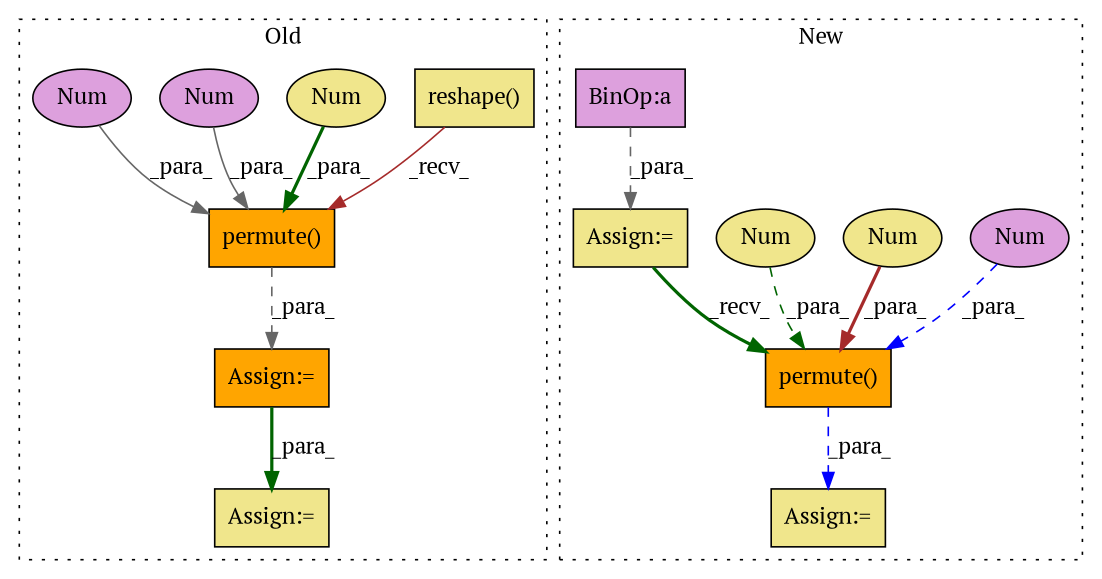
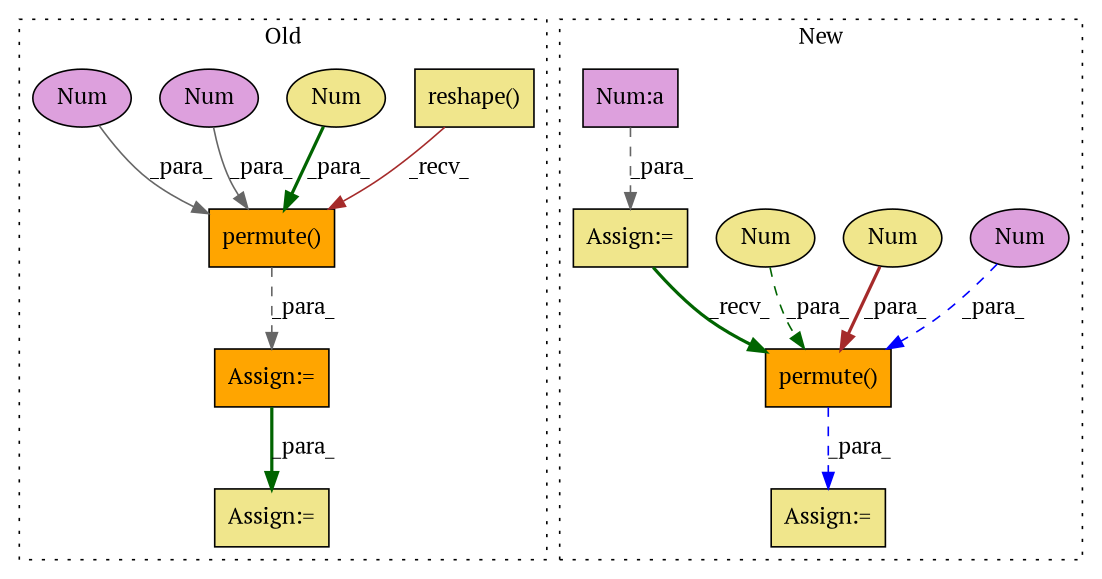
(630, 98) -> (630, 98)
